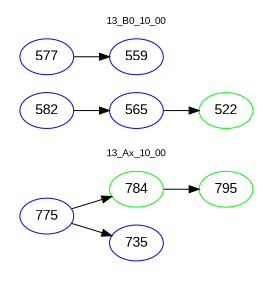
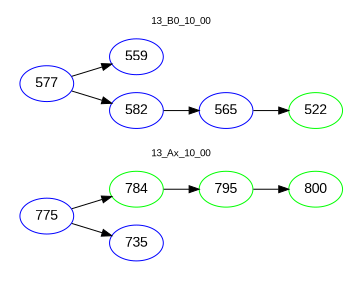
none -> (87, 96)
none -> (316, 189)
